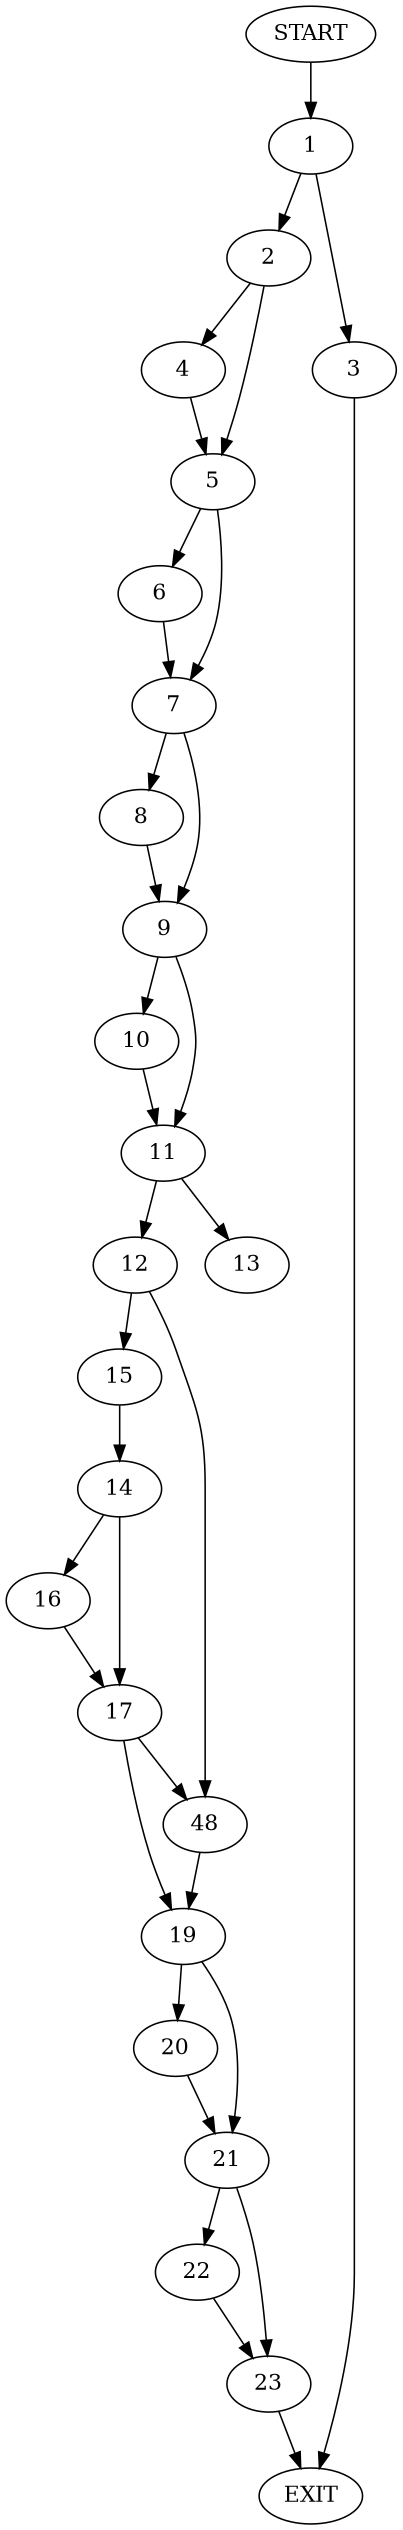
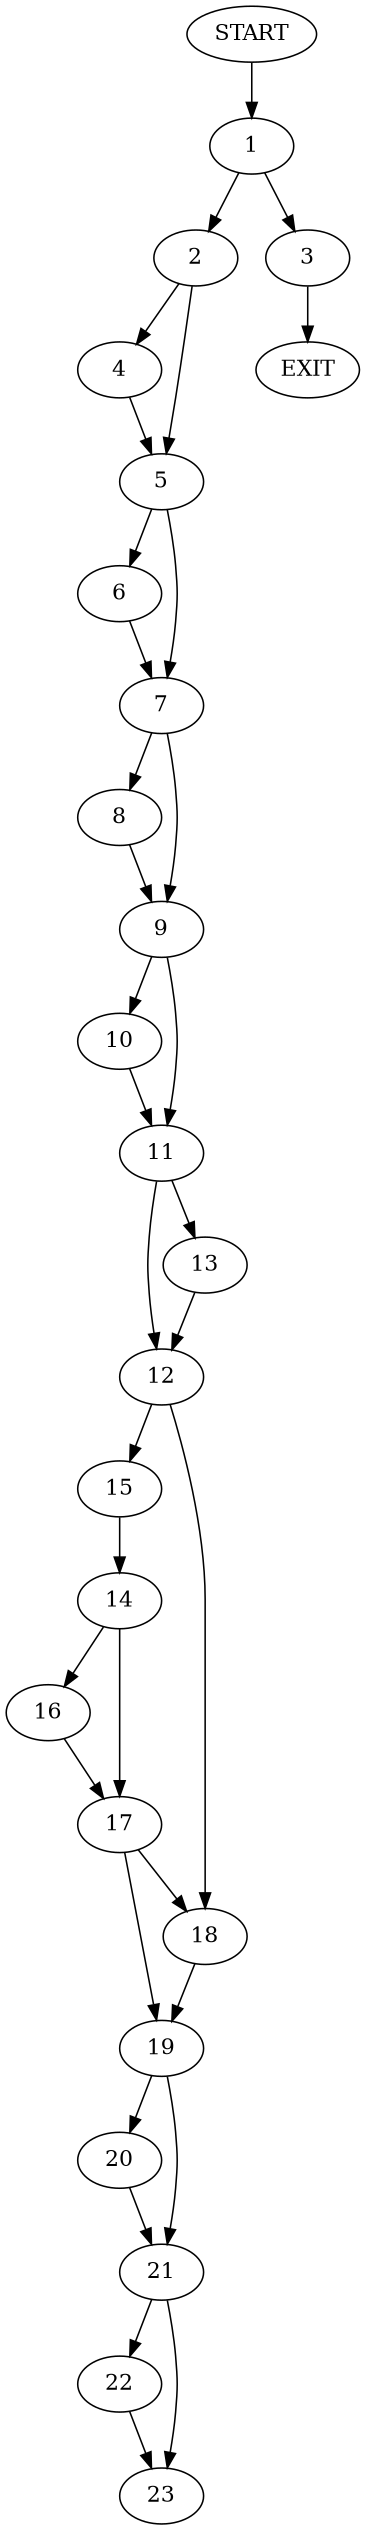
none -> (186, 1314)
(205, 1825) -> (205, 1936)
(287, 2432) -> none
